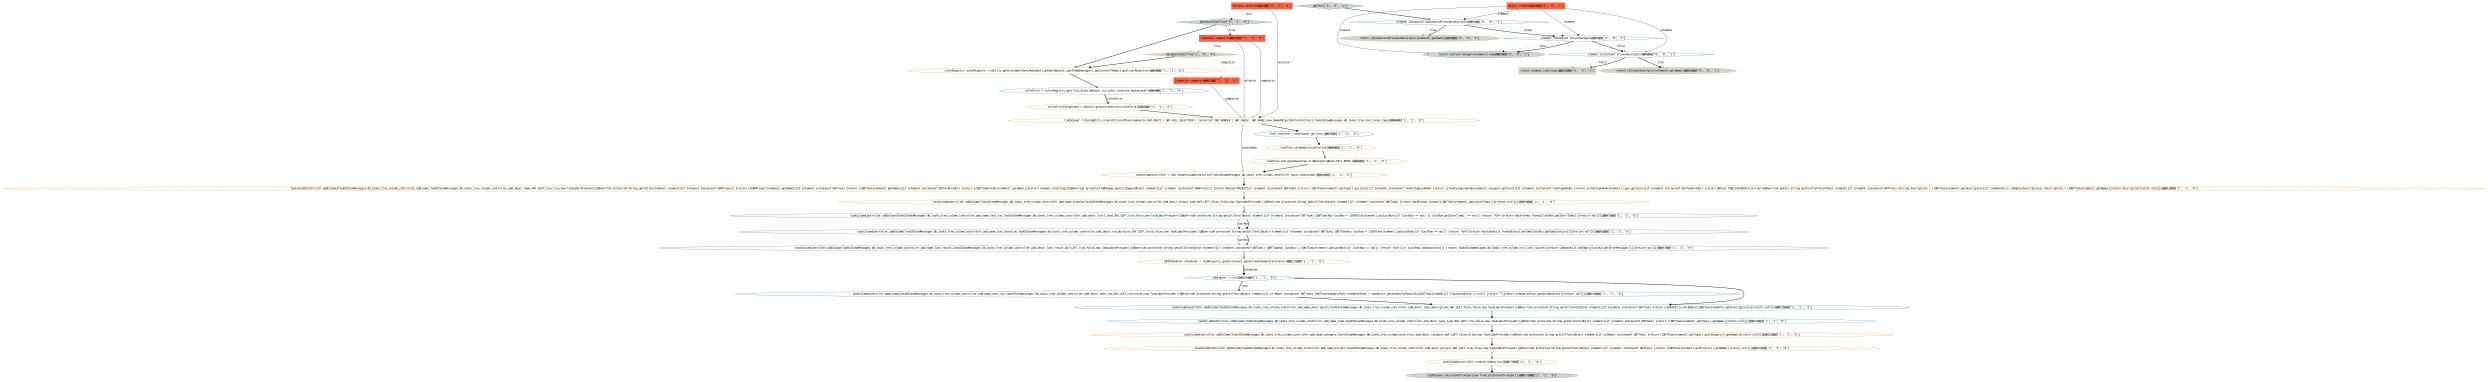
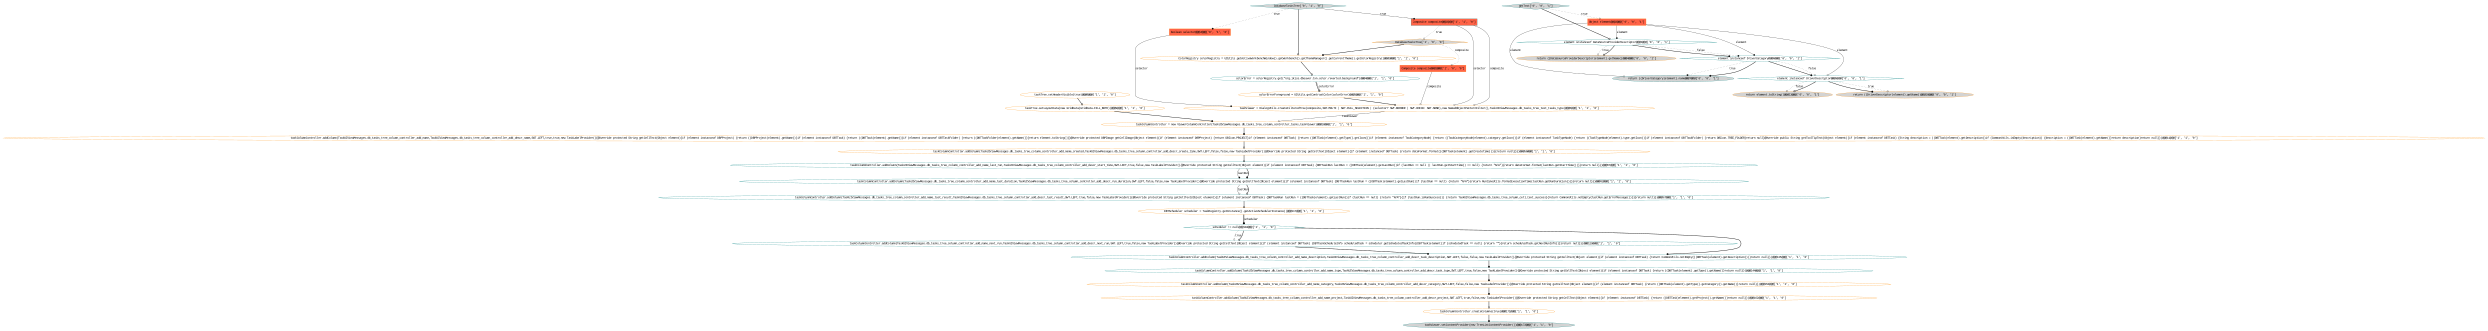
none -> (1573, 13)
(1243, 14) -> (1251, 19)
(1557, 71) -> (1783, 95)
(1314, 134) -> none
